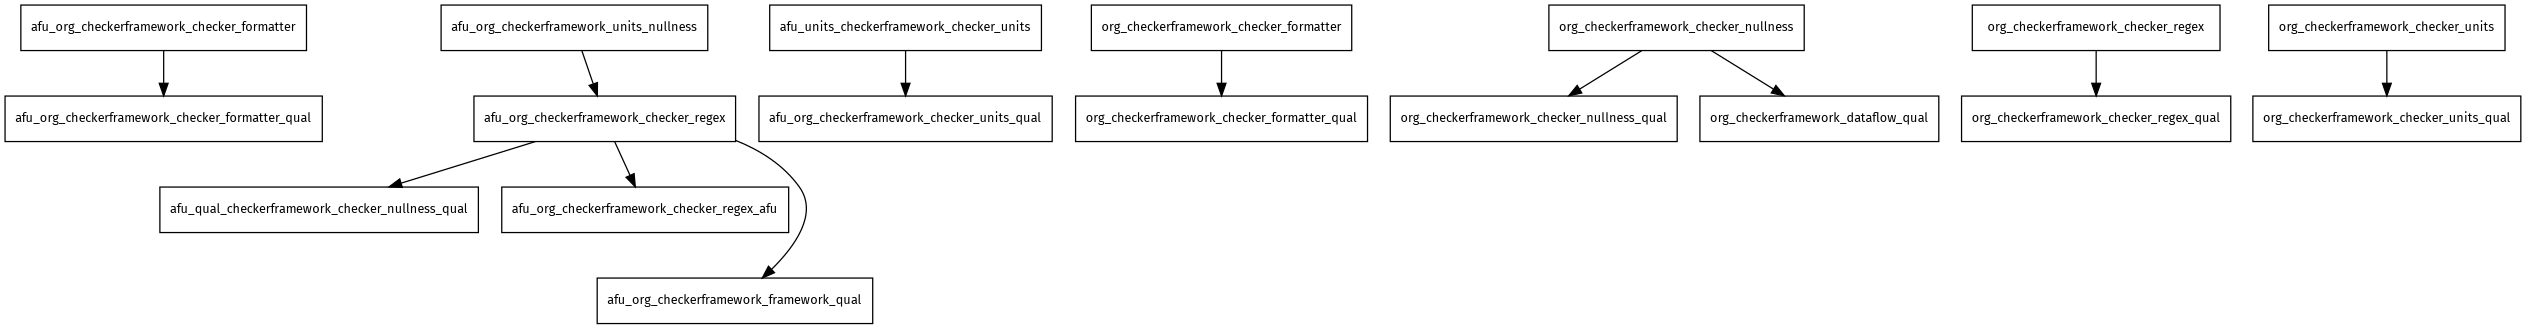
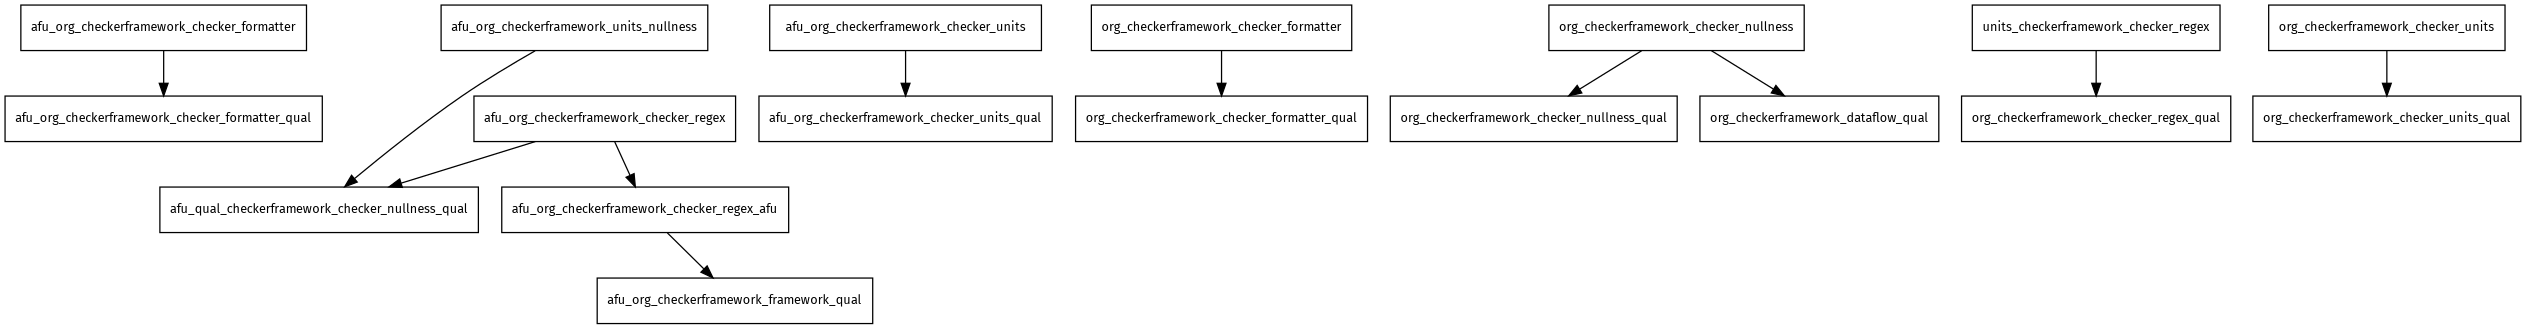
(906, 28) -> (906, 28)
(2096, 28) -> (2096, 28)
(588, 67) -> (442, 110)
(803, 194) -> (686, 251)
